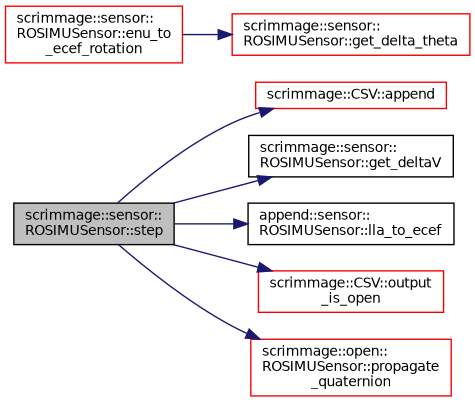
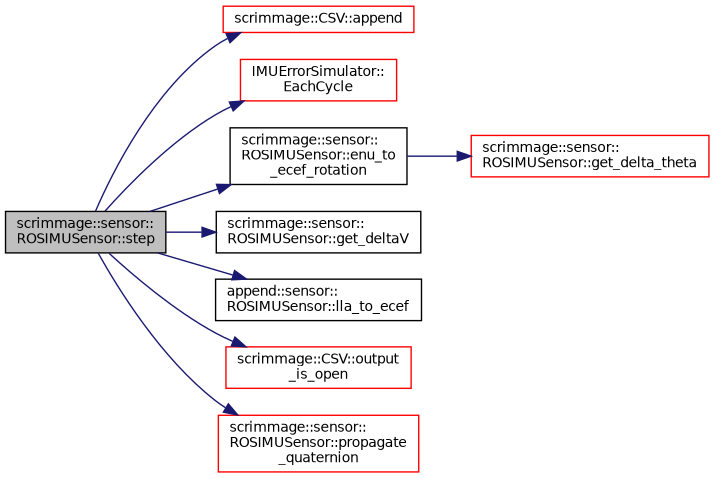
(94, 35) -> (319, 156)
none -> (319, 80)
none -> (184, 200)
(351, 368) -> (319, 444)
